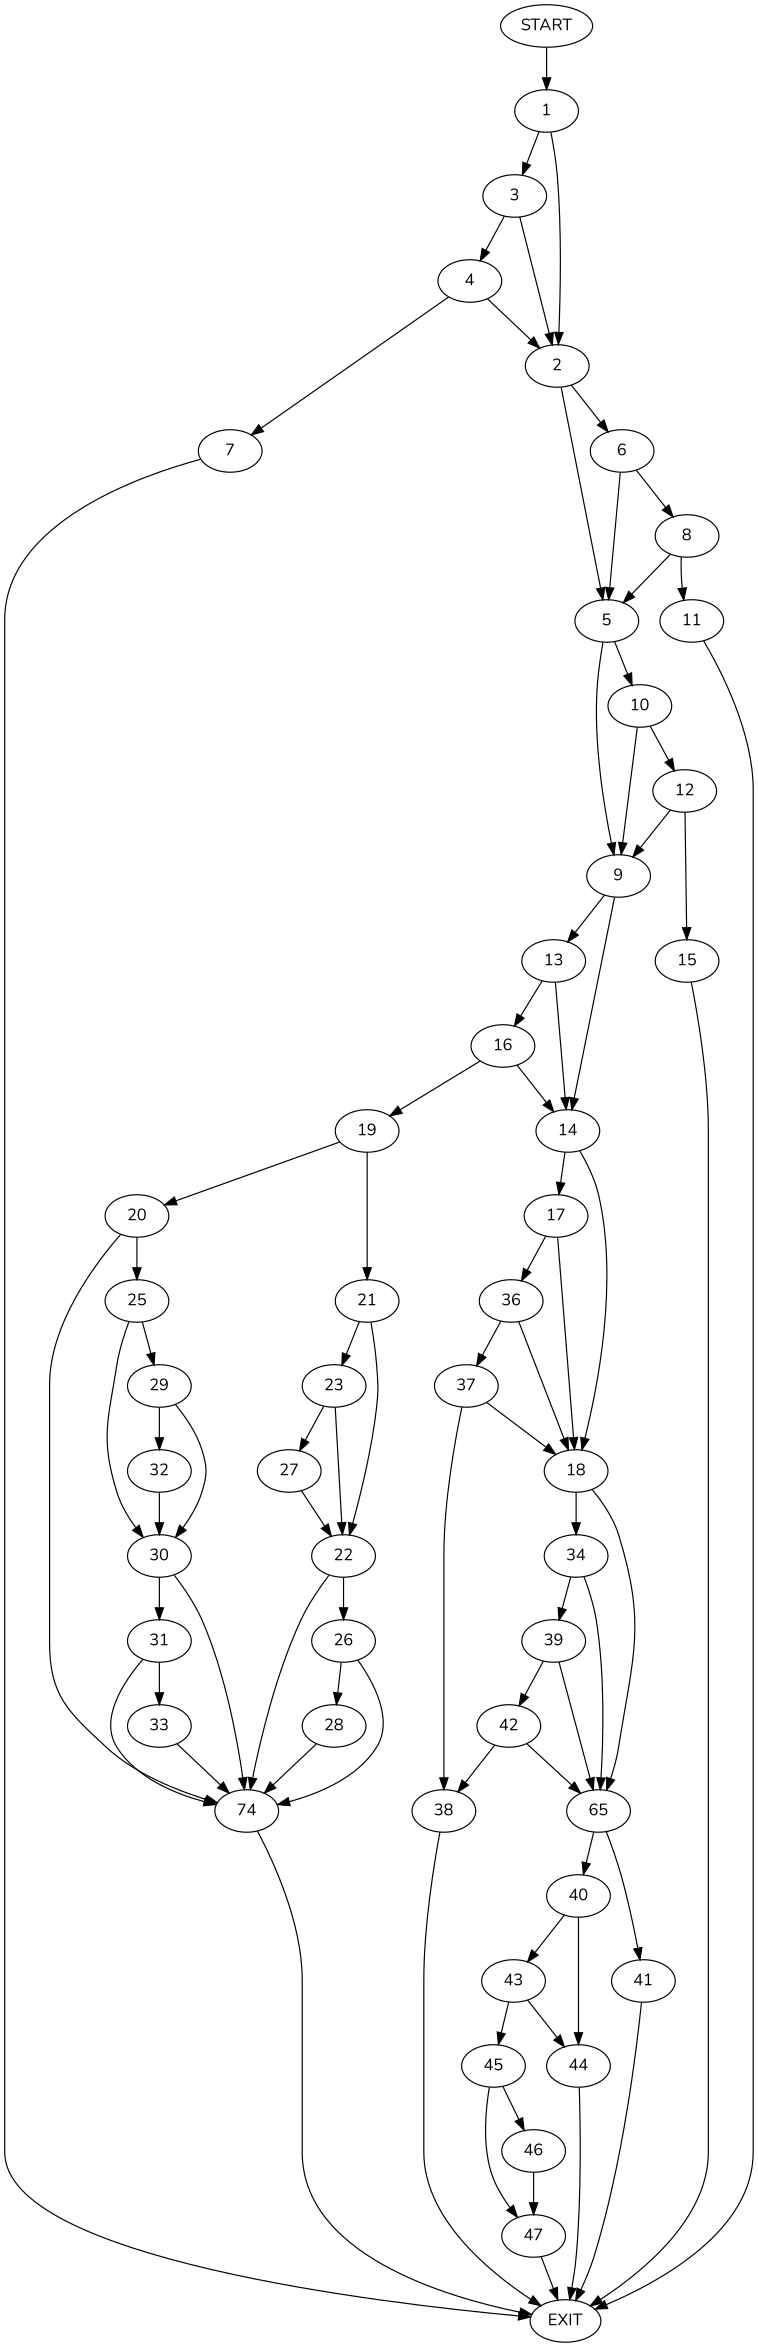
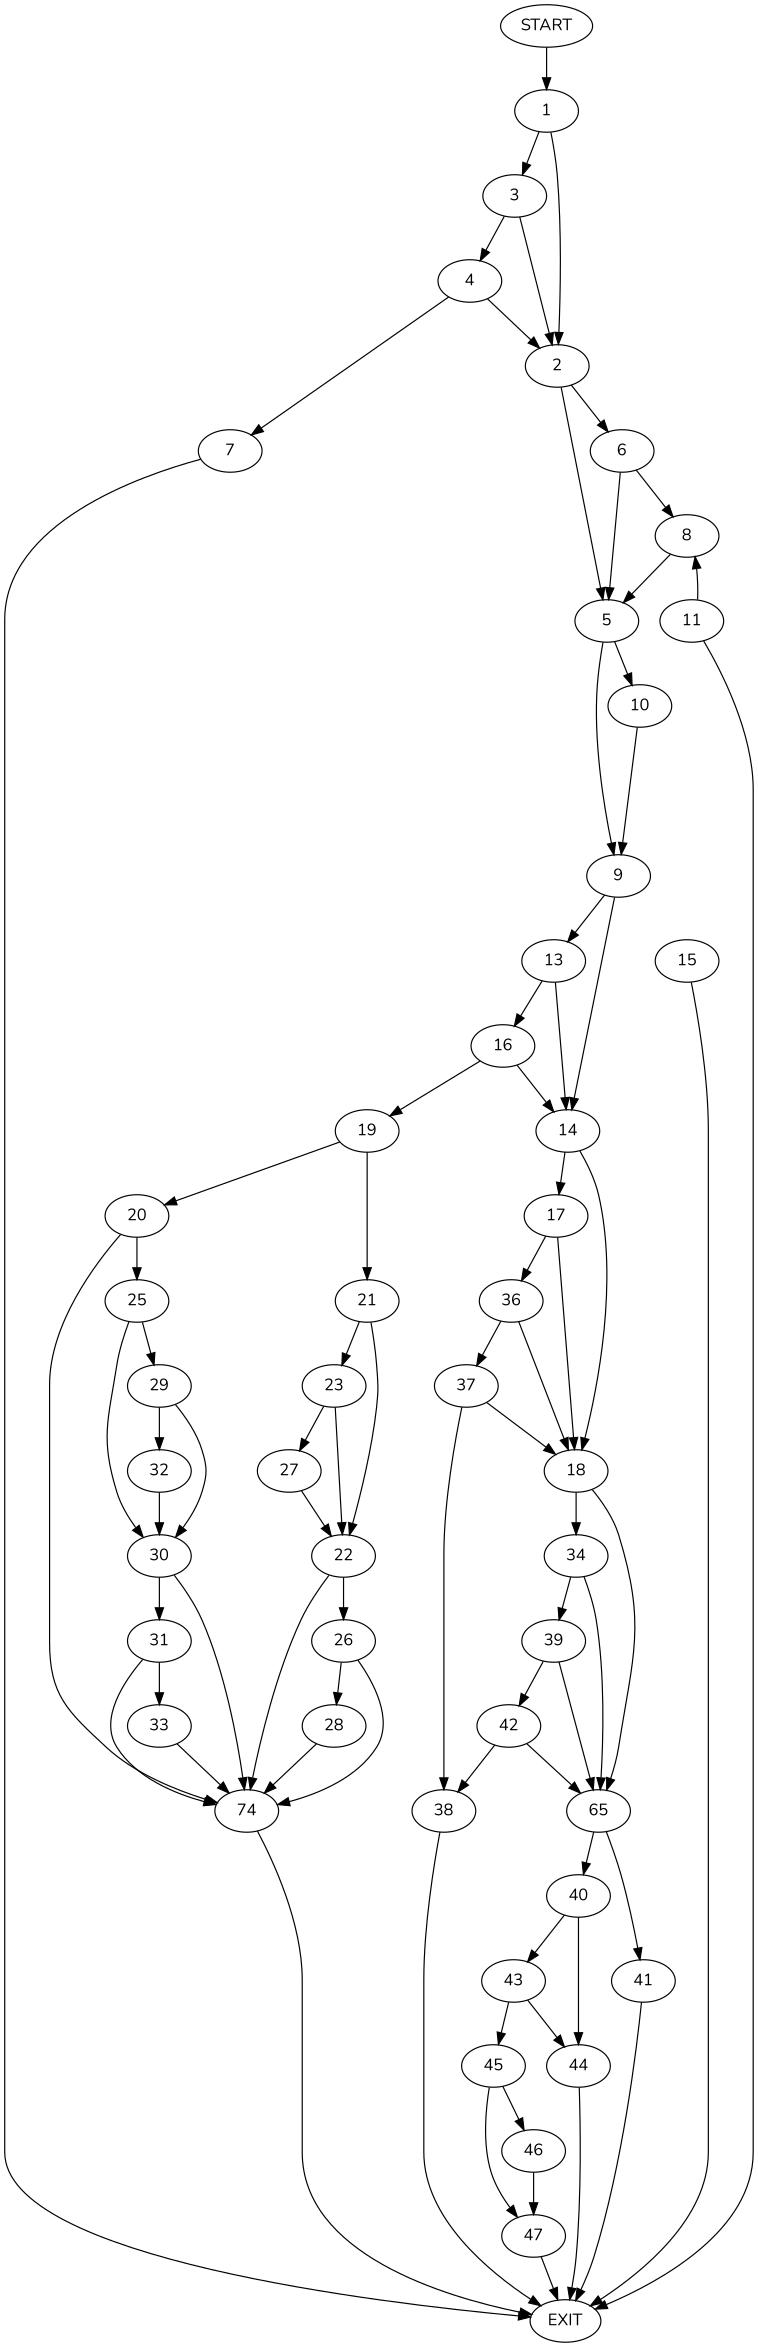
(681, 573) -> (698, 584)
(685, 791) -> none
